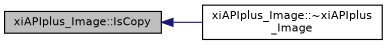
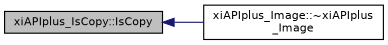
(83, 22) -> (84, 22)
